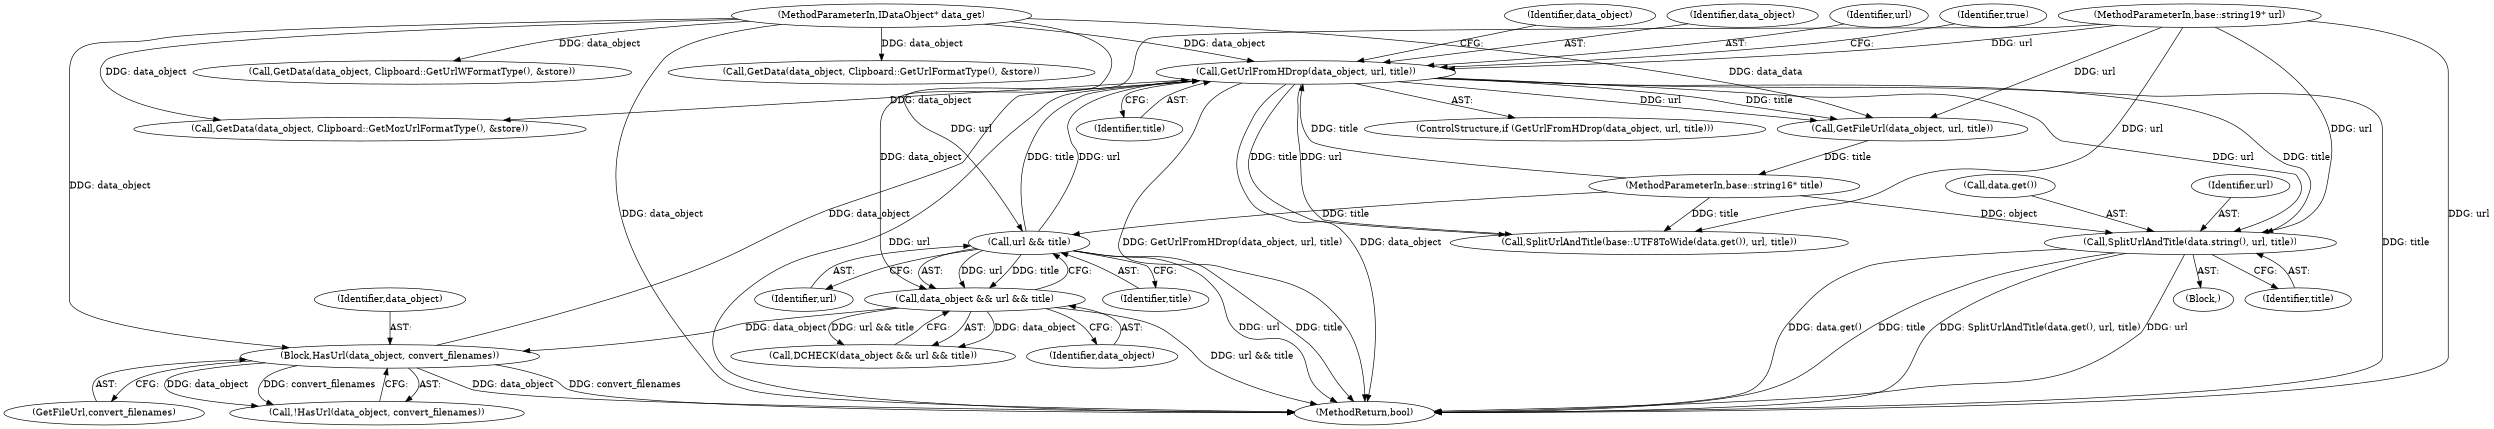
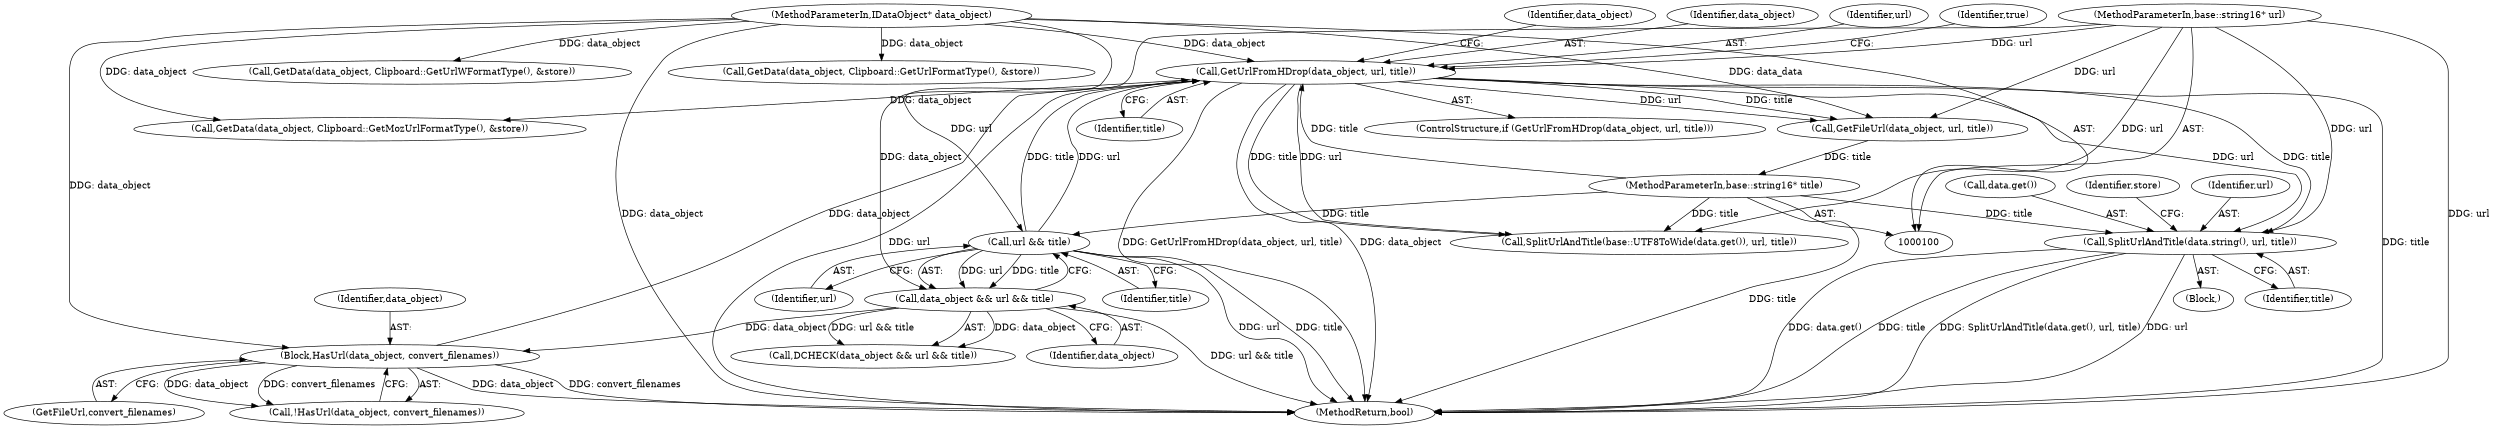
(882, 16) -> (882, 16)
(2190, 16) -> (2190, 16)
none -> (2123, 186)
(2009, 214) -> (2009, 214)
none -> (1919, 243)
none -> (1695, 305)
(919, 329) -> none
